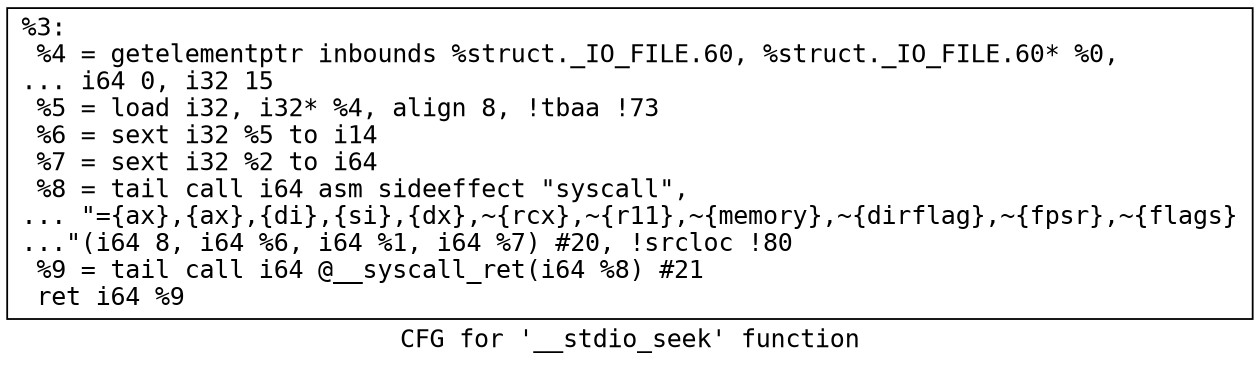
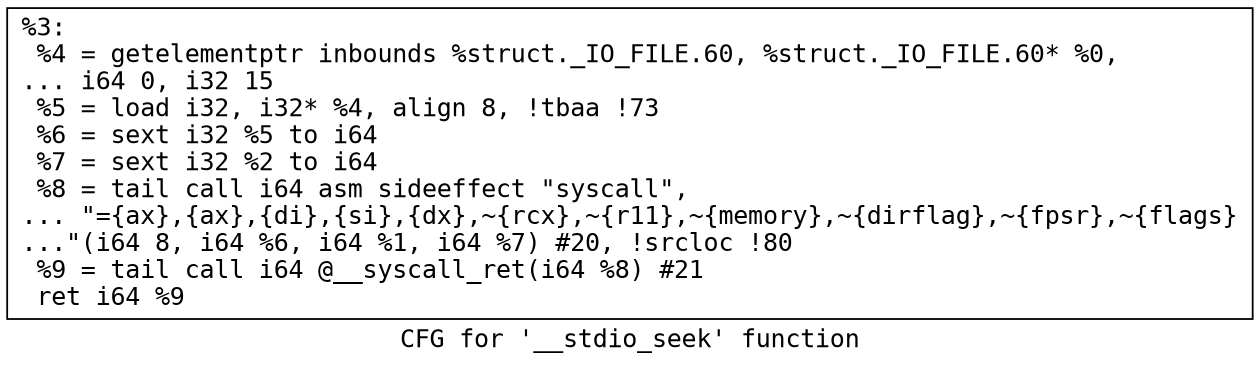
(200, 136) -> (200, 136)
